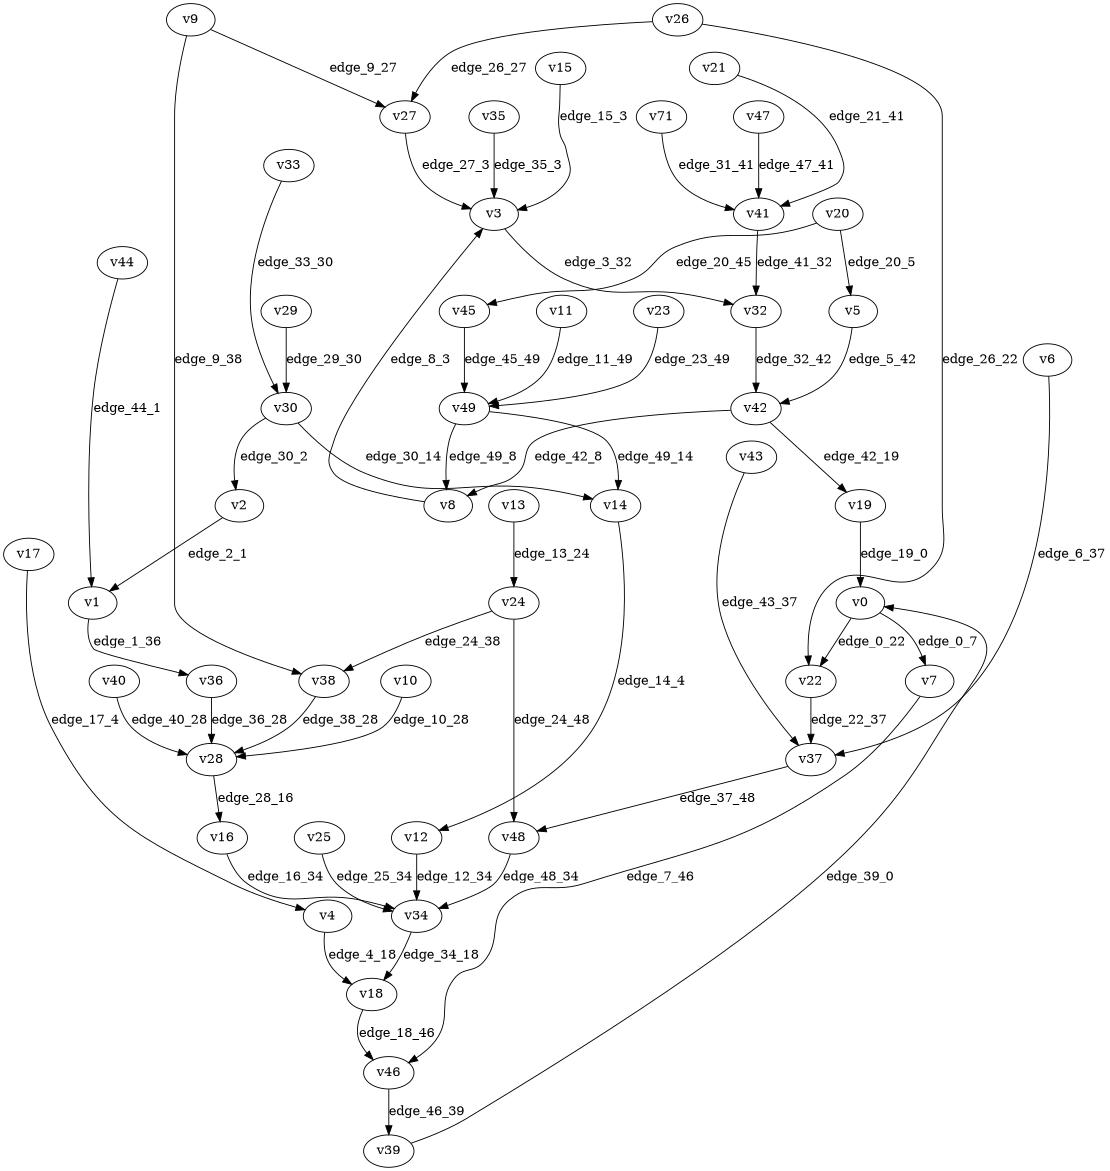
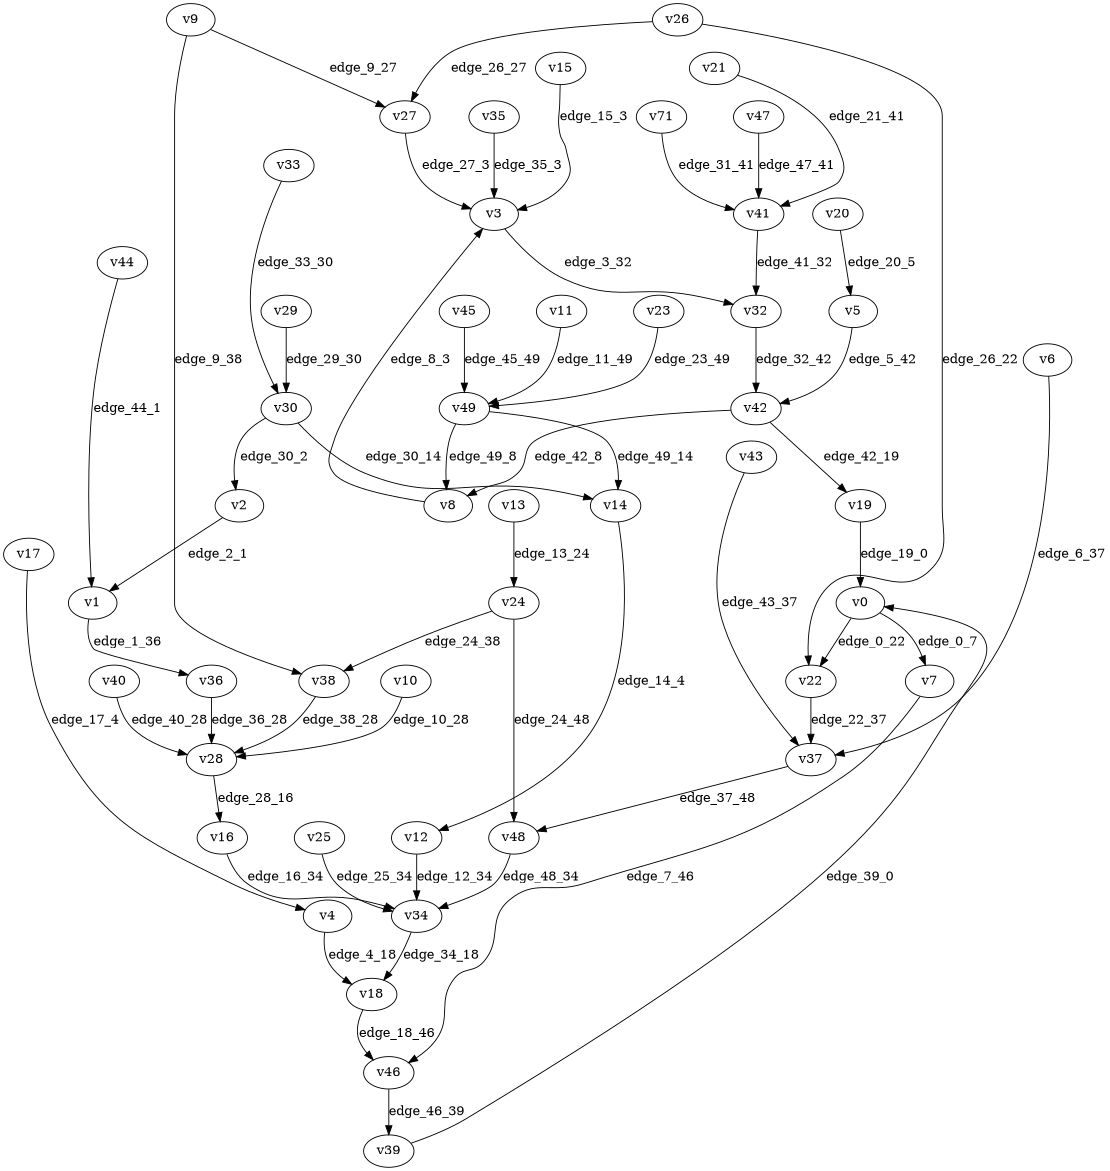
(656, 261) -> none
